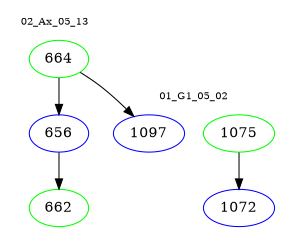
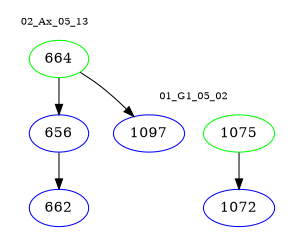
(59, 208) -> (59, 208)
